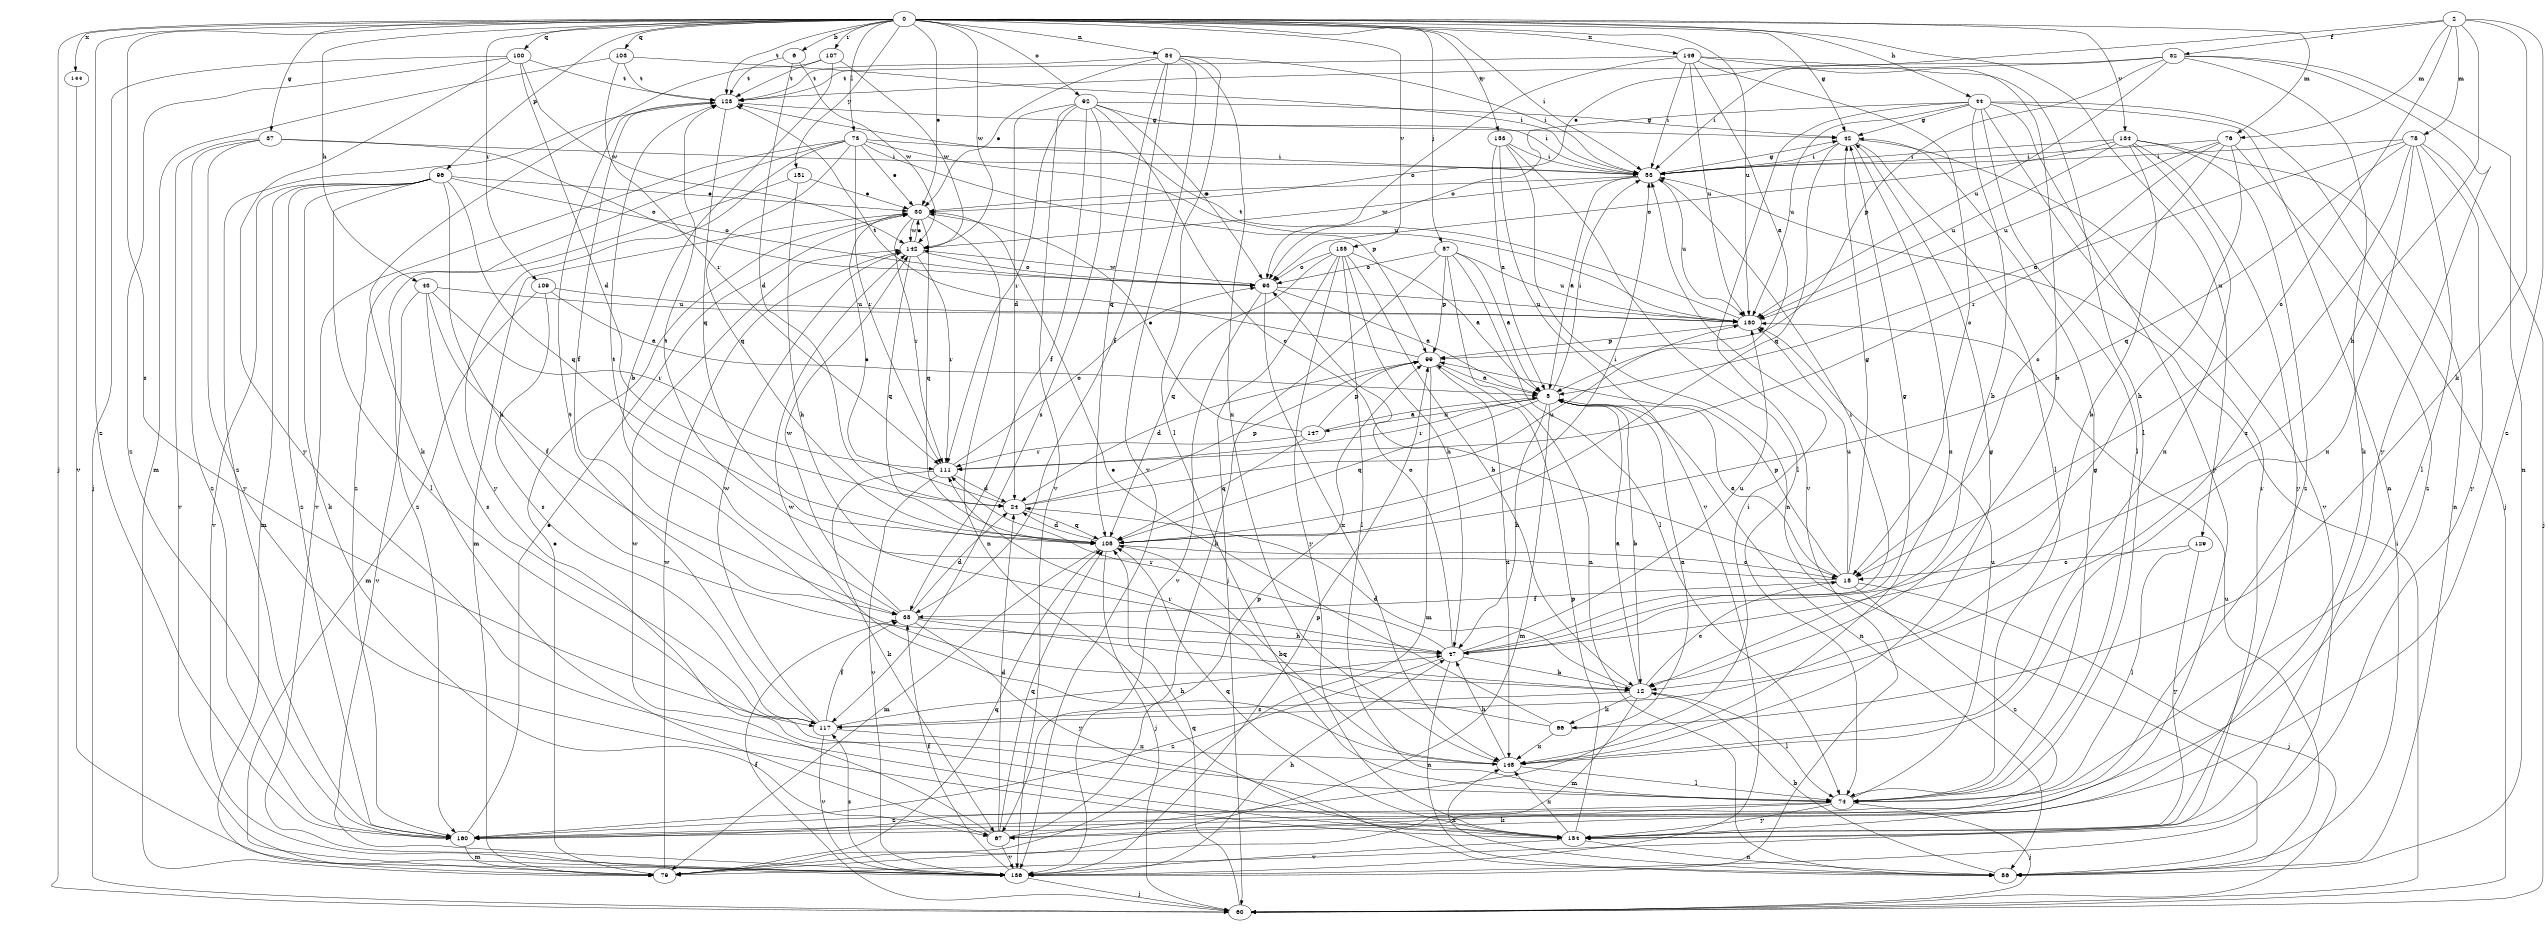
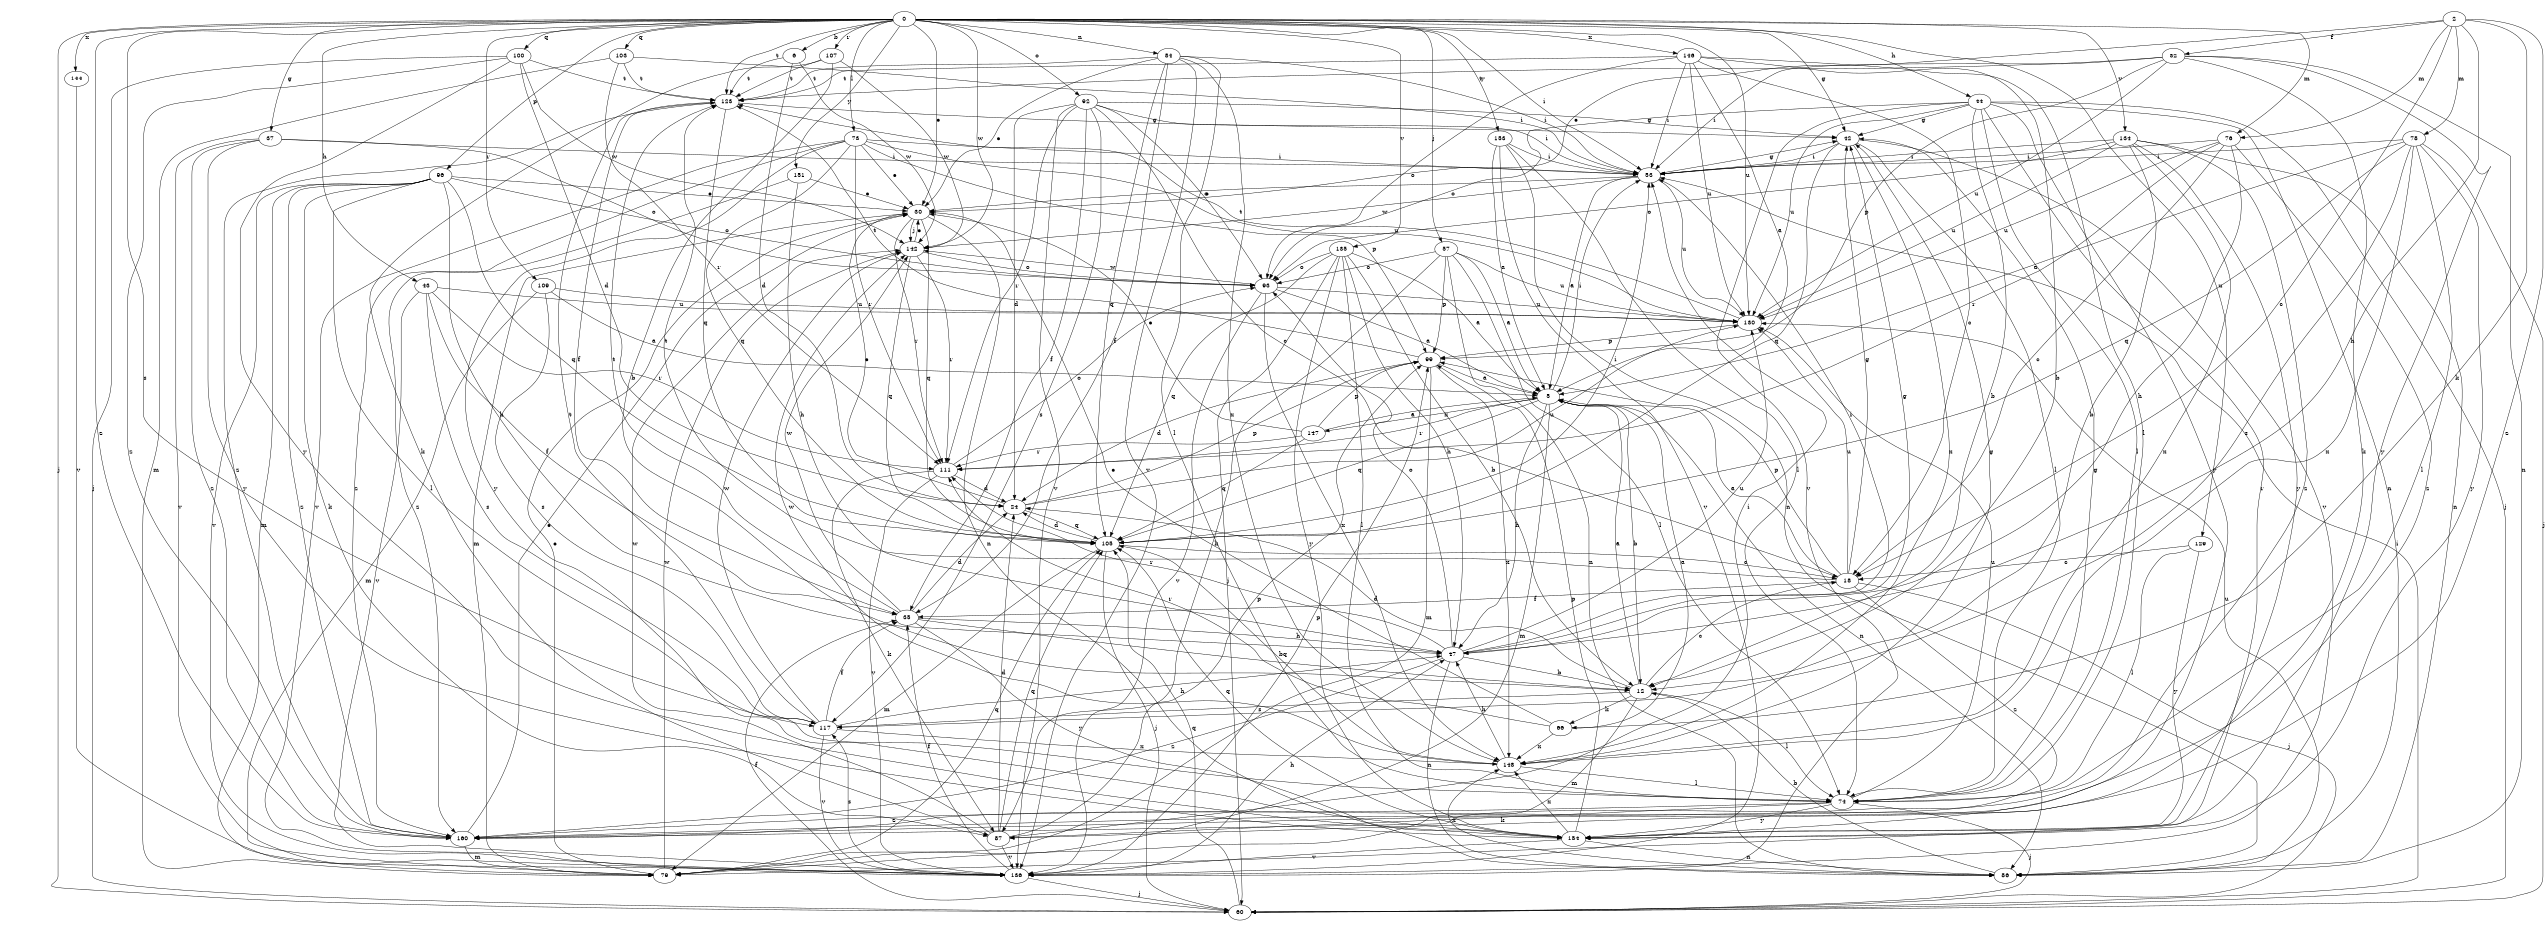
(914, 231) -> (914, 231)
(998, 839) -> (998, 839)
